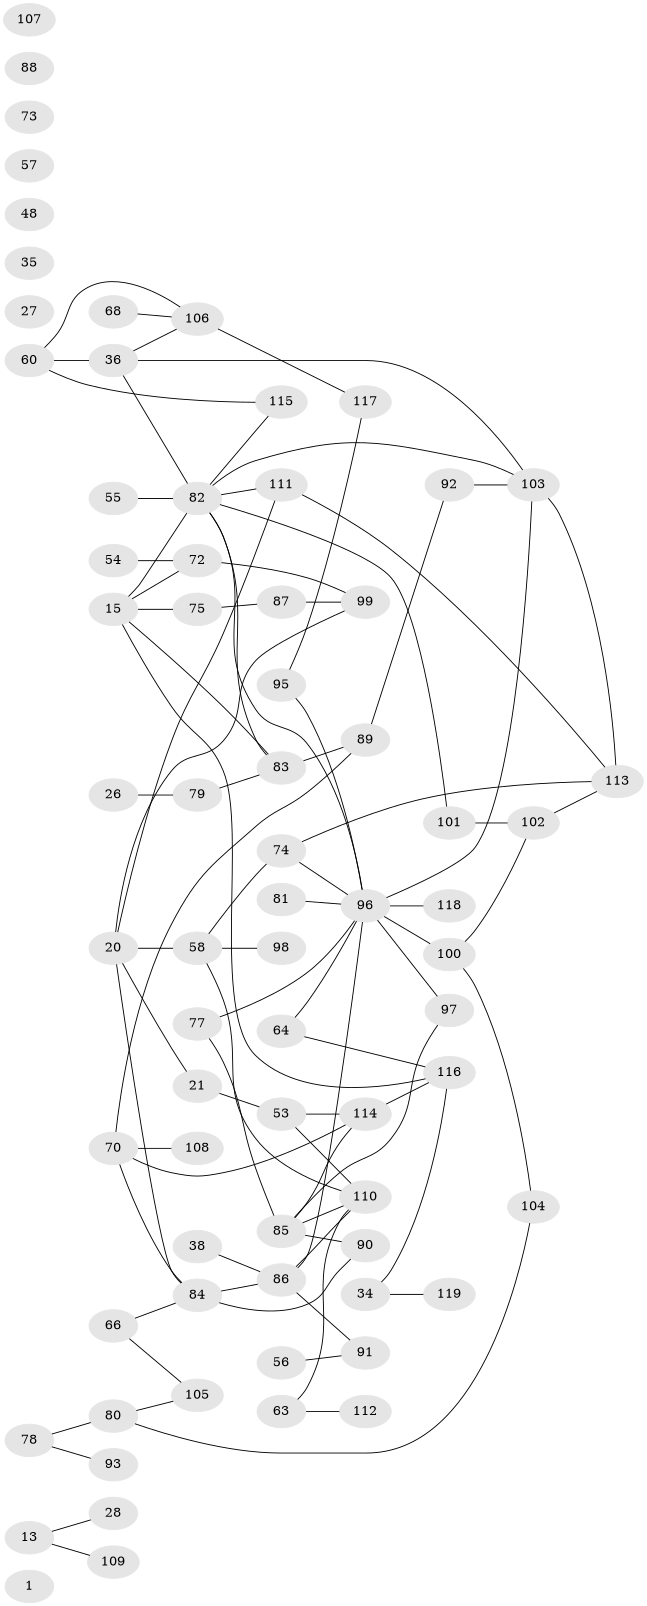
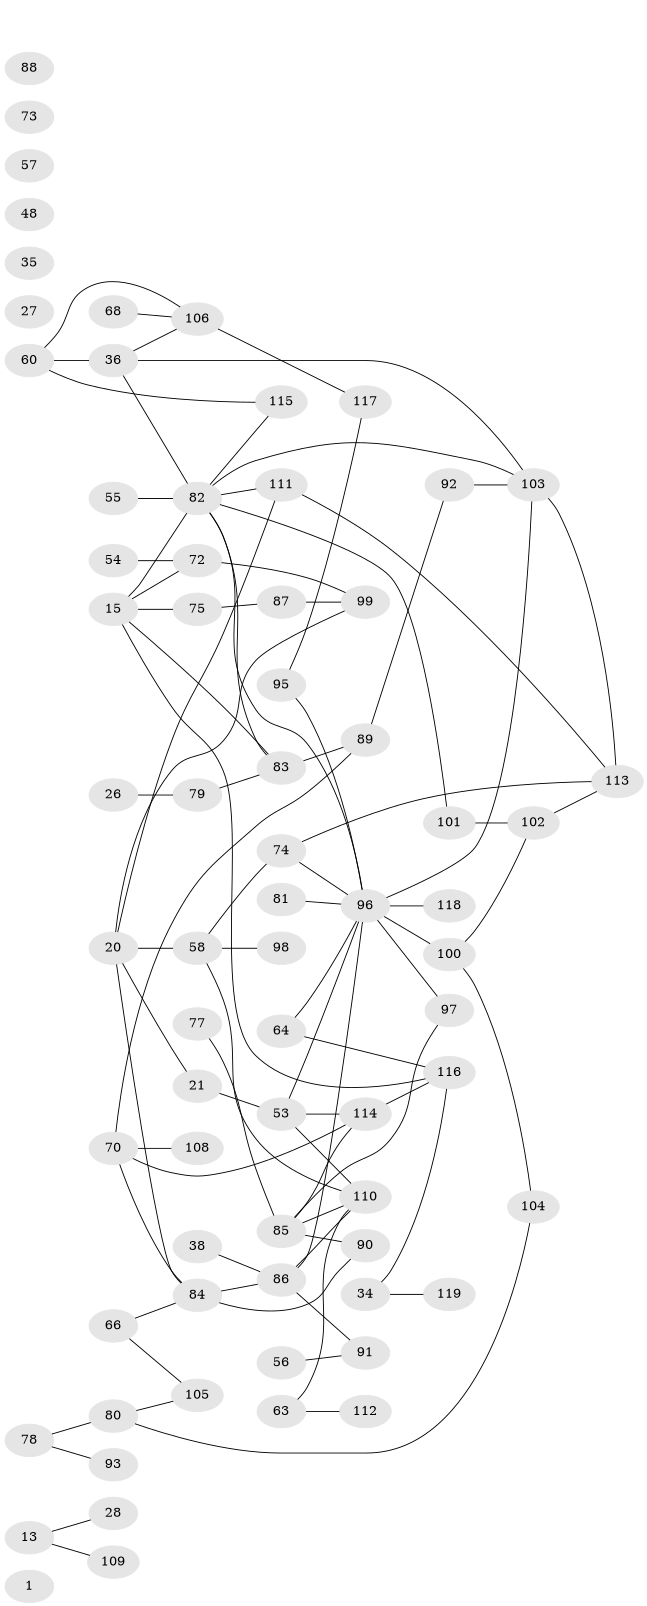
(29, 20) -> none
(296, 981) -> (325, 1011)
